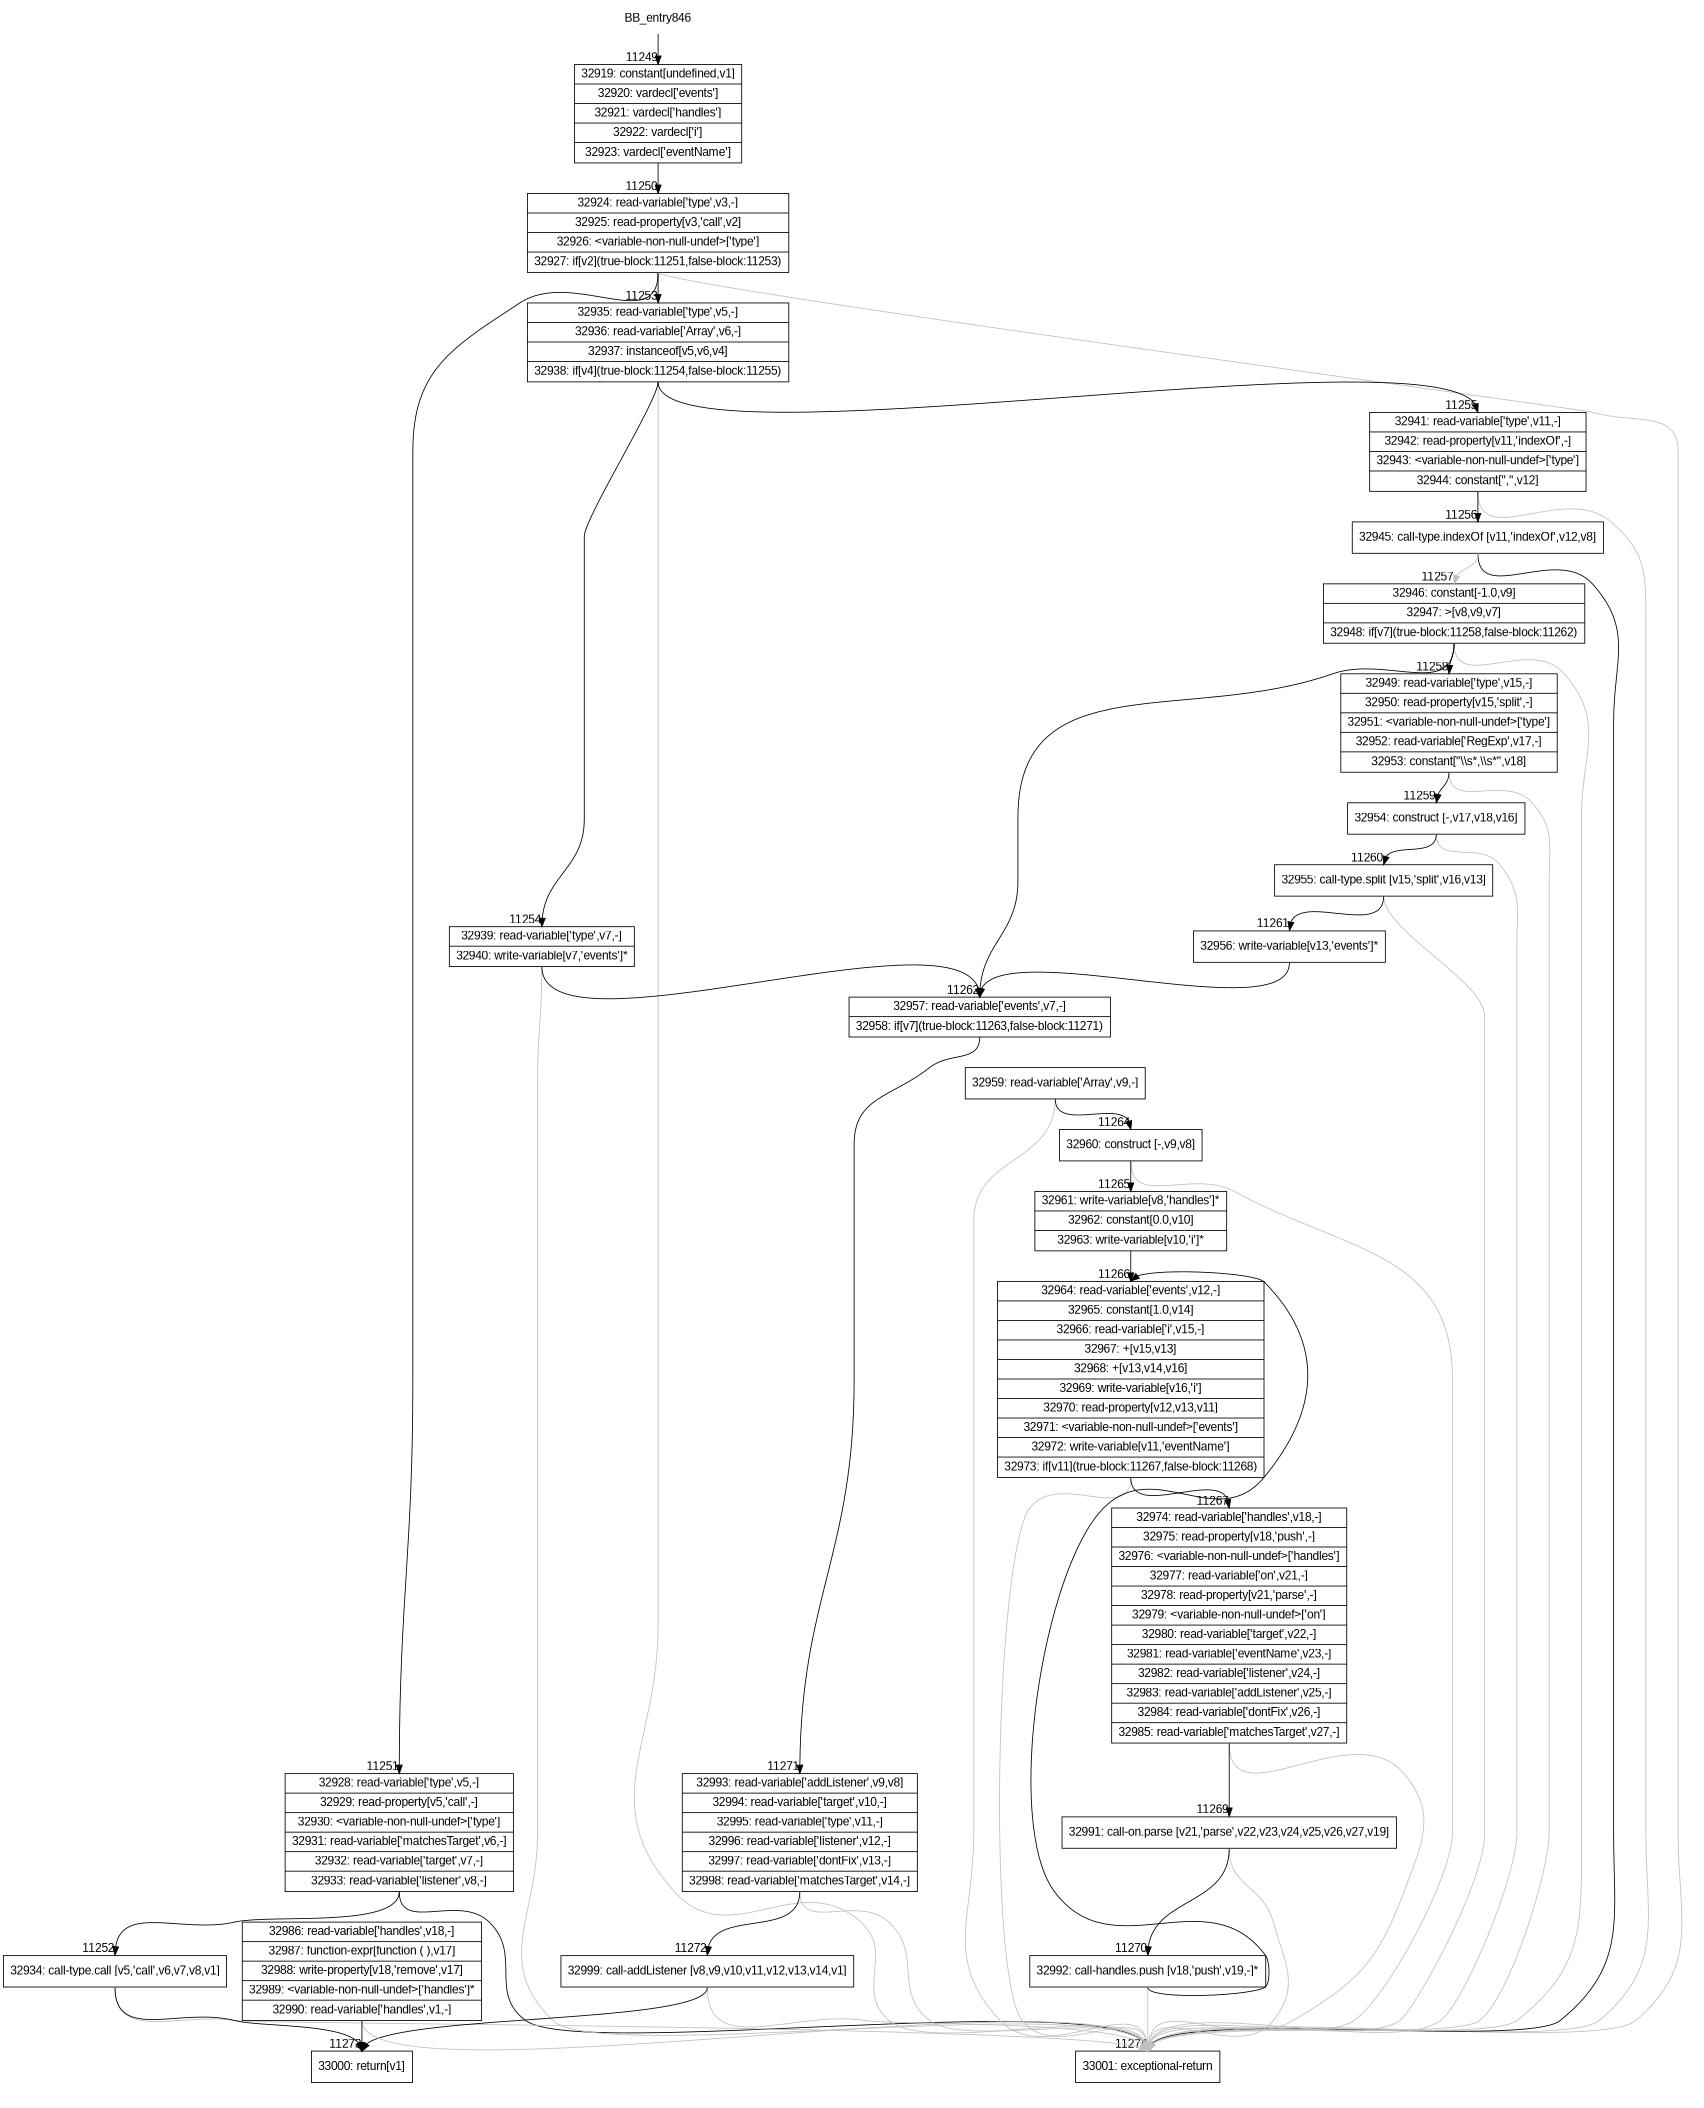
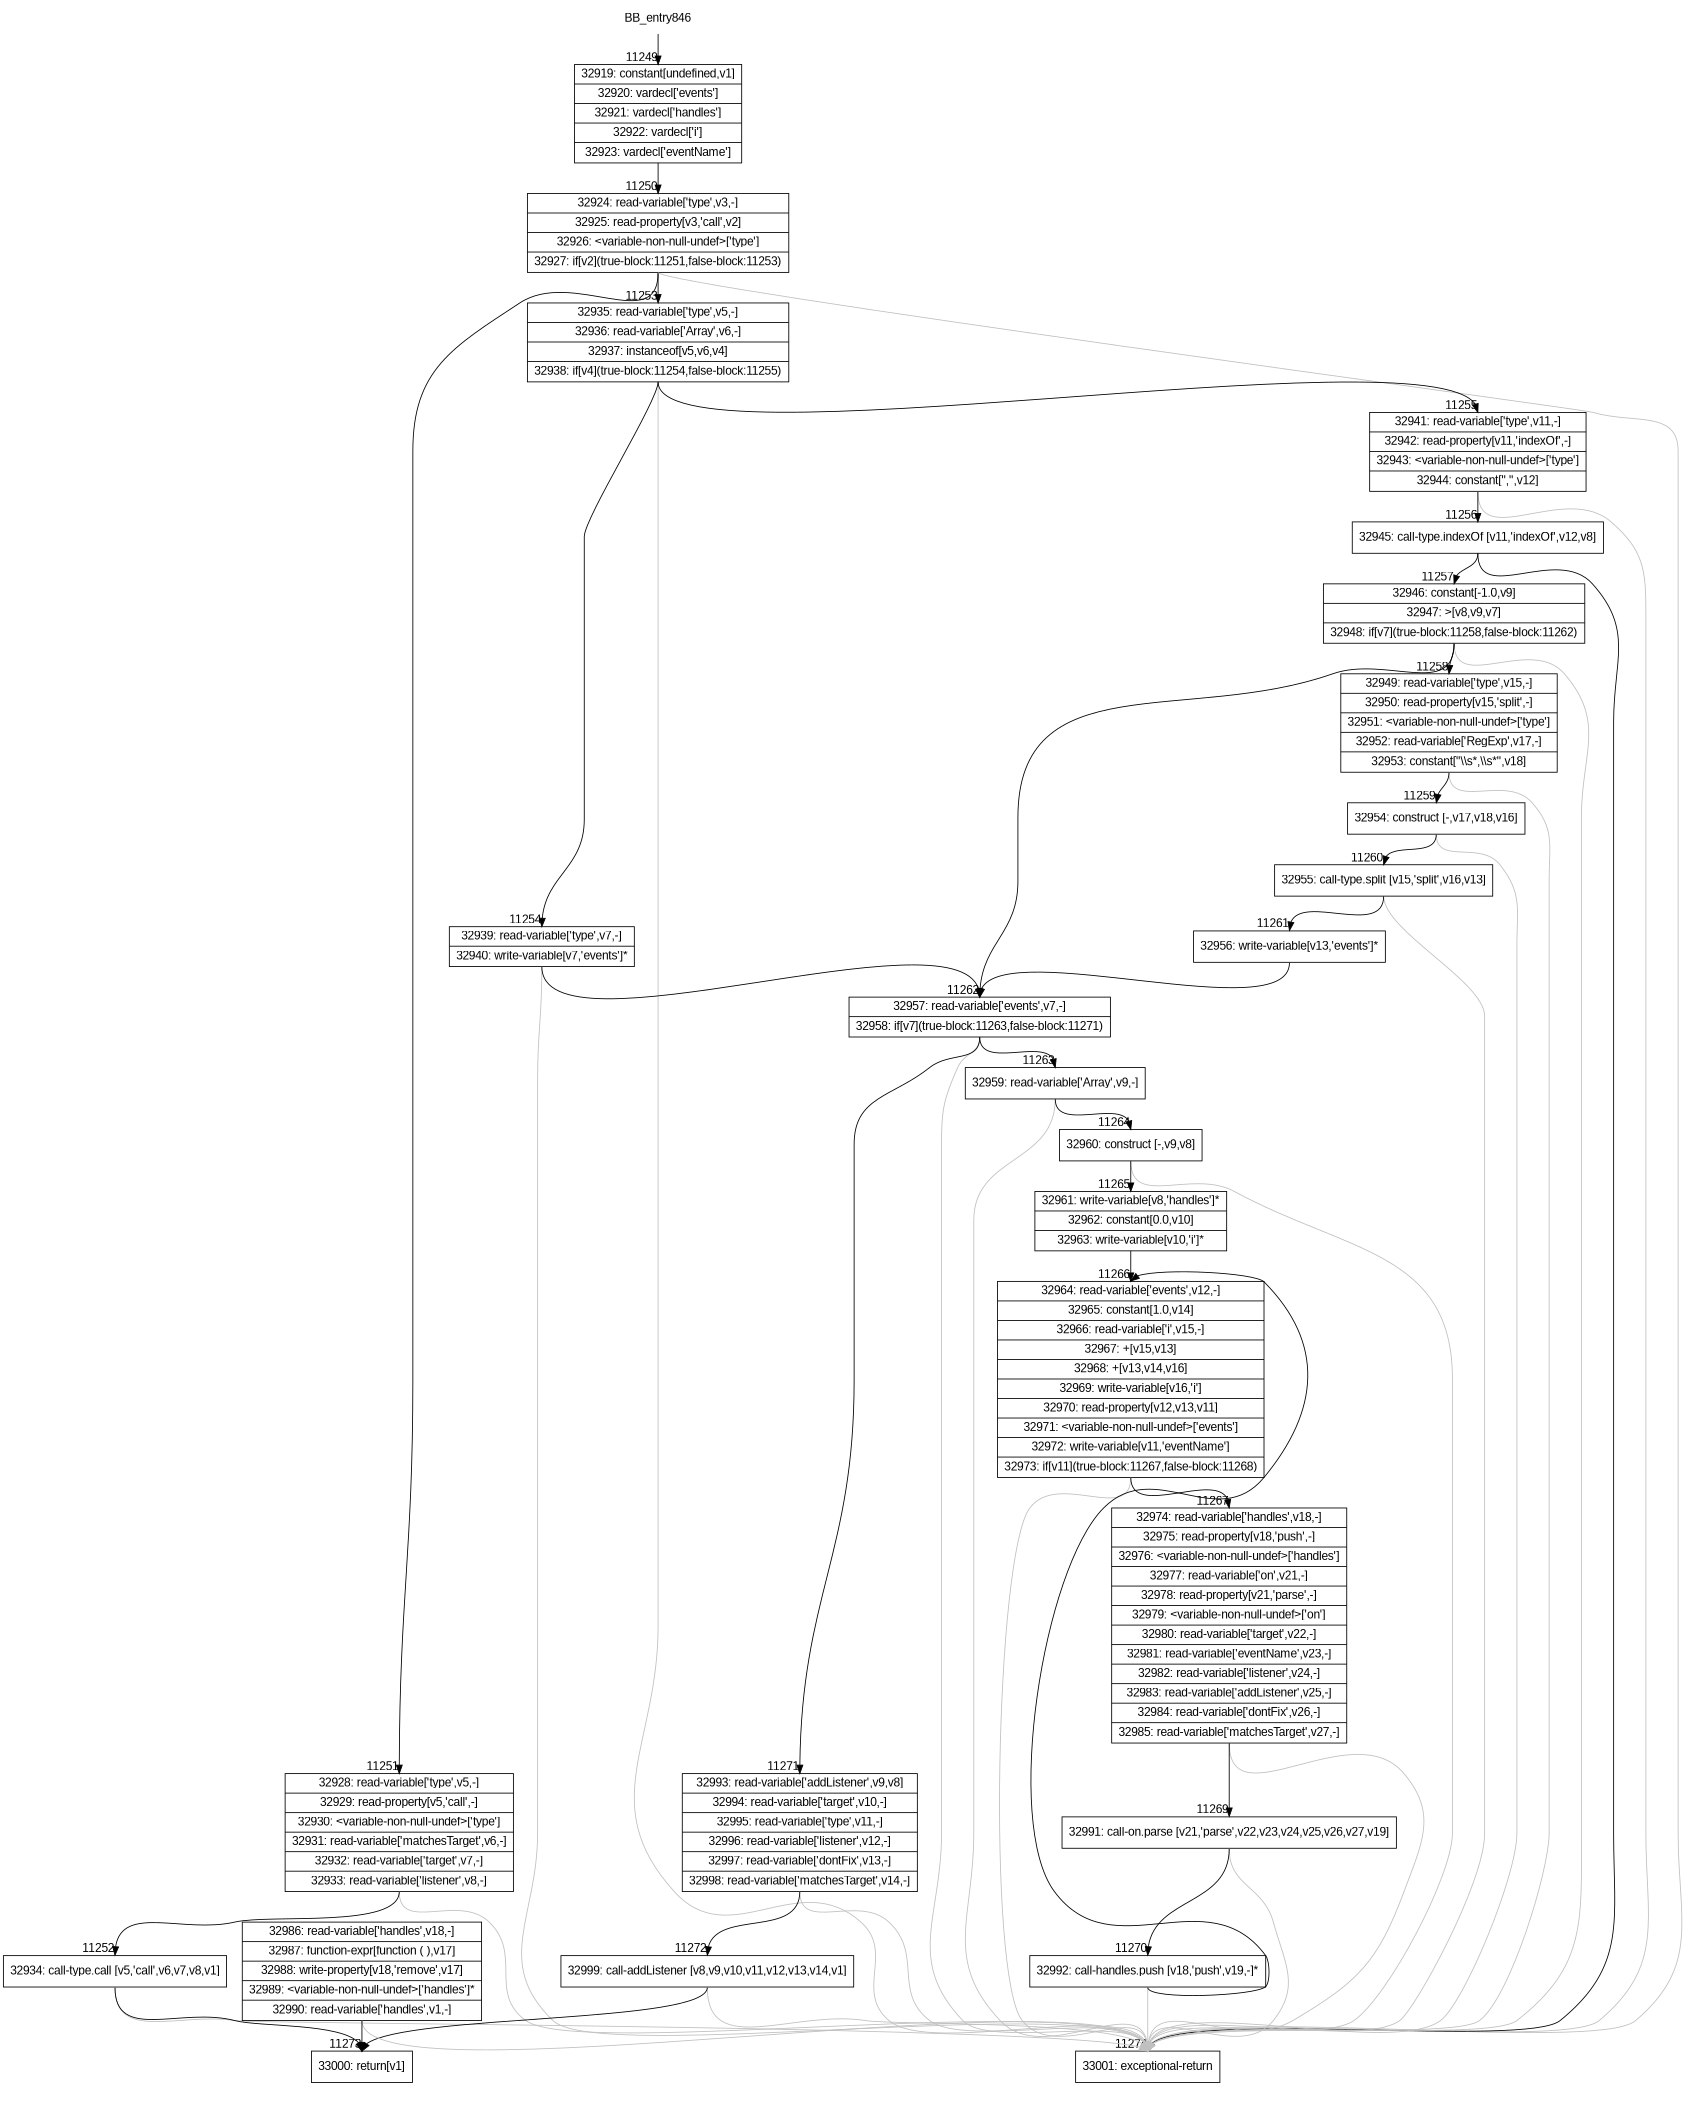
(1470, 566) -> (1470, 566)
none -> (1013, 1053)
none -> (942, 1622)
(729, 2031) -> (729, 2031)
